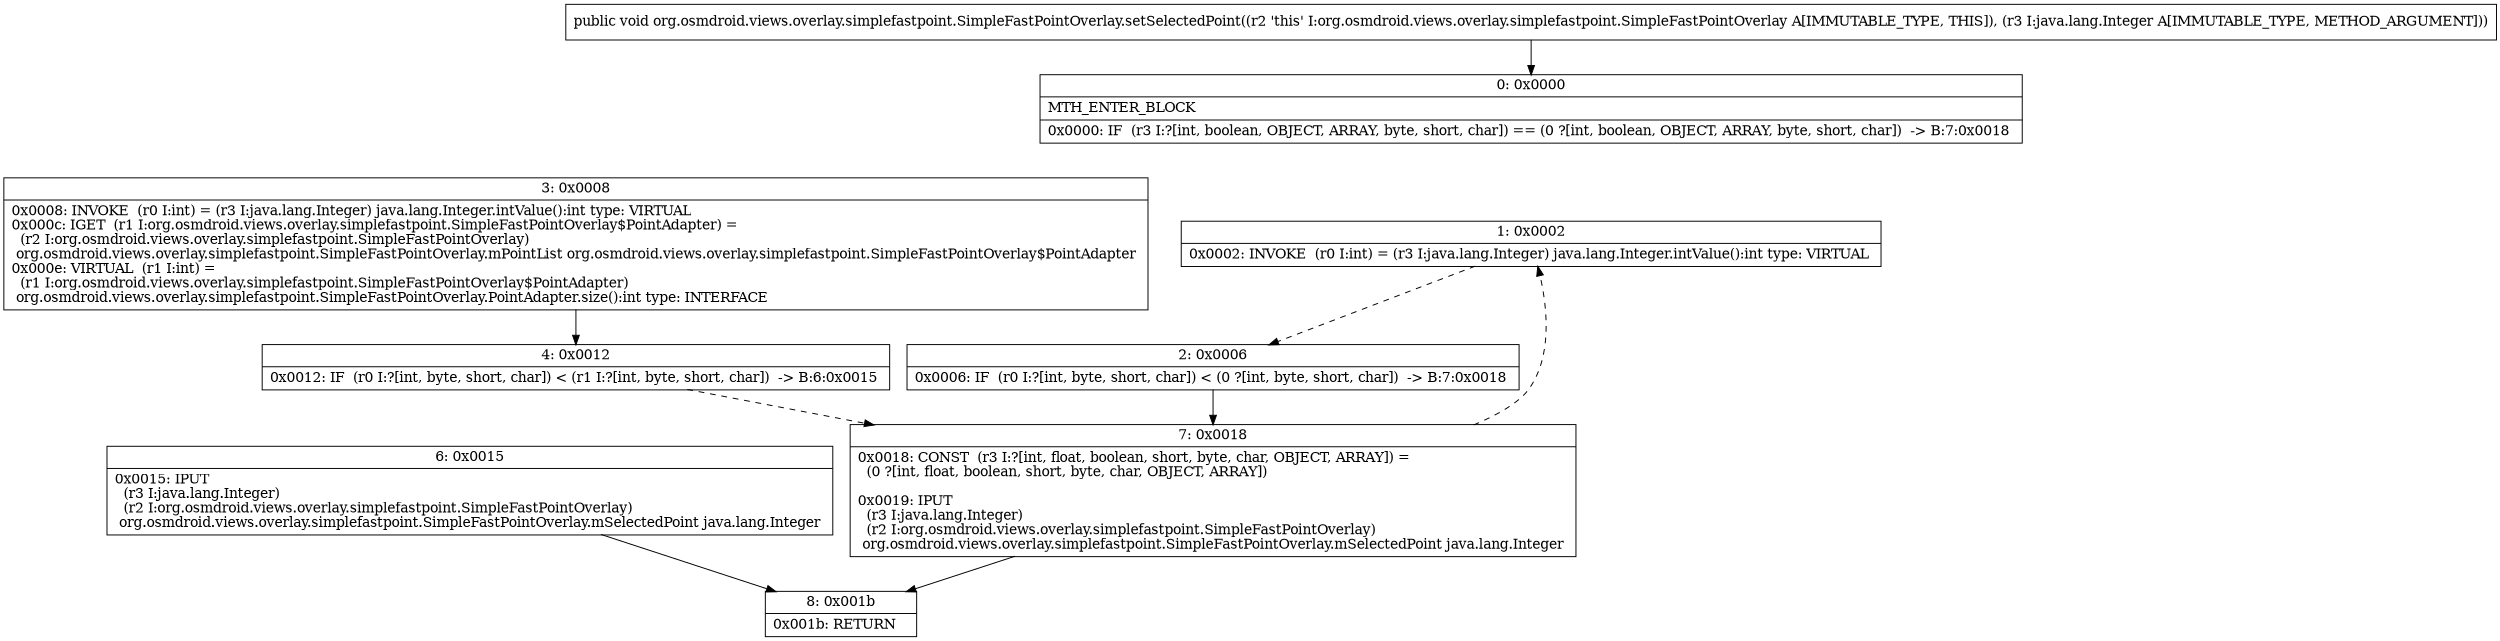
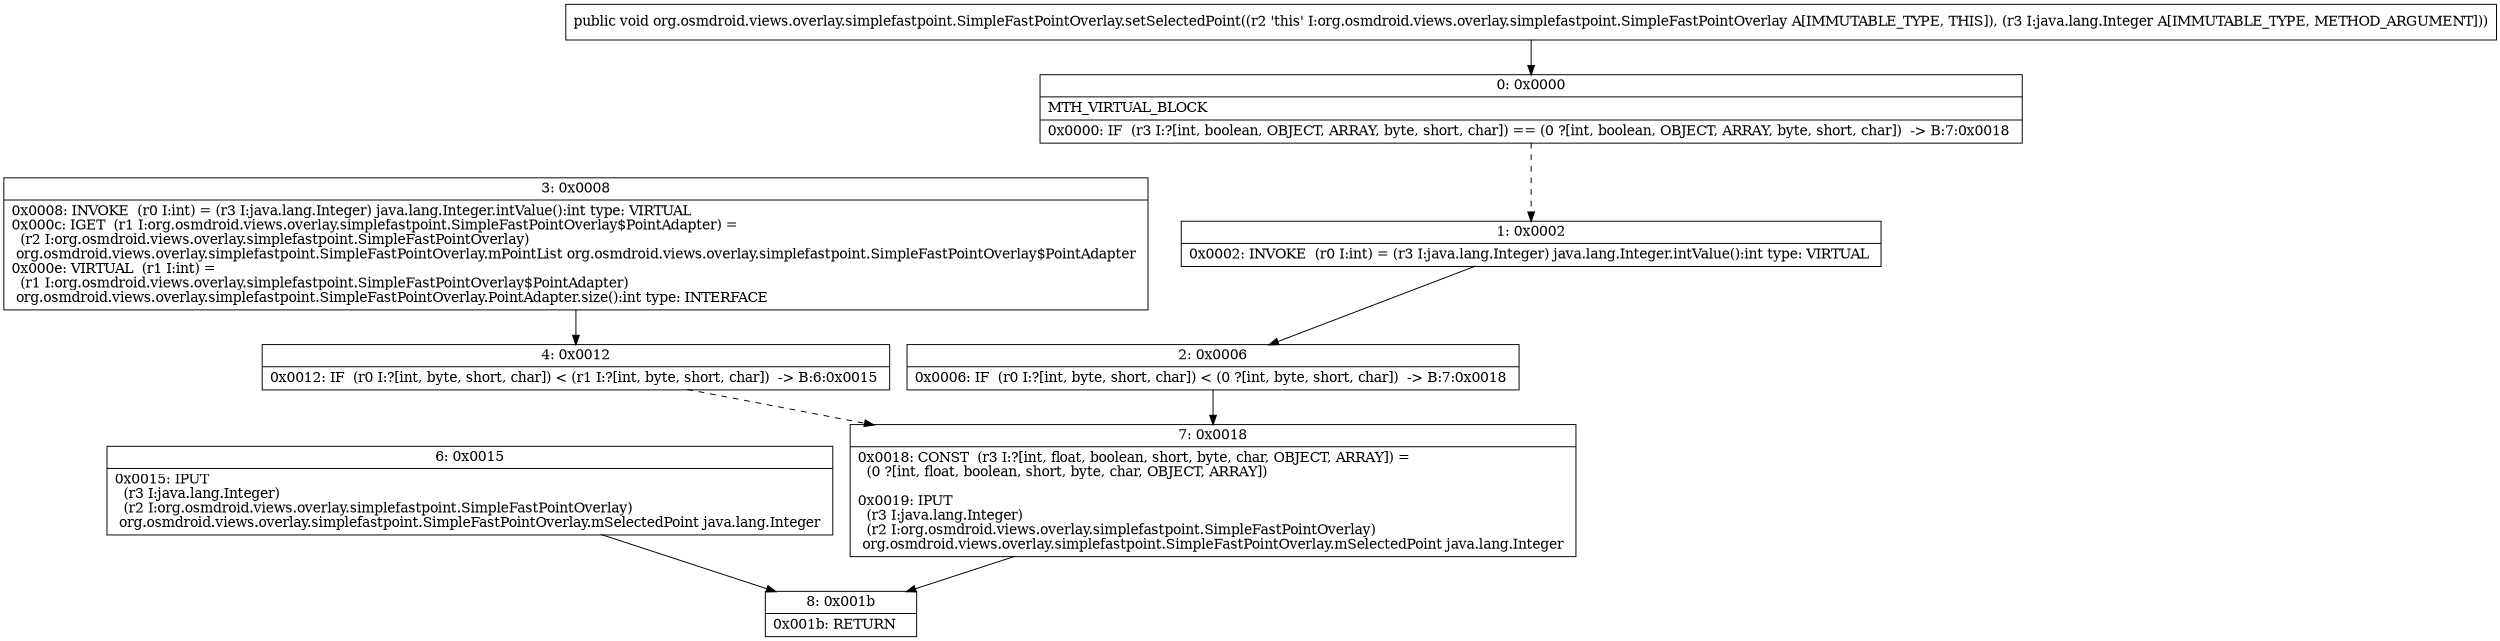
(1122, 108) -> (1128, 108)
(1377, 304) -> (1377, 304)
(1540, 367) -> (1531, 177)
